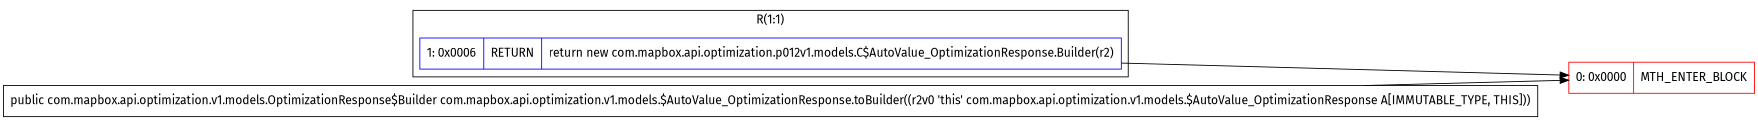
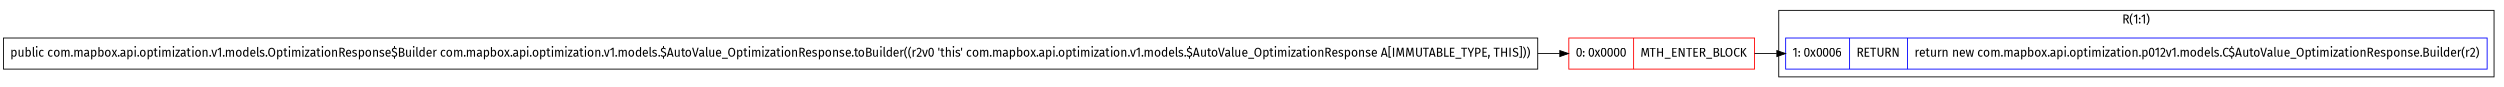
(1341, 69) -> (1766, 54)
